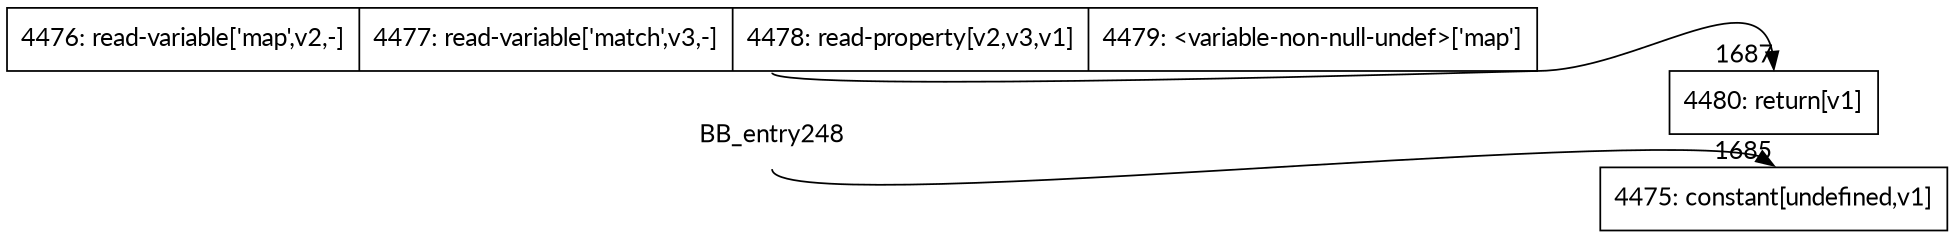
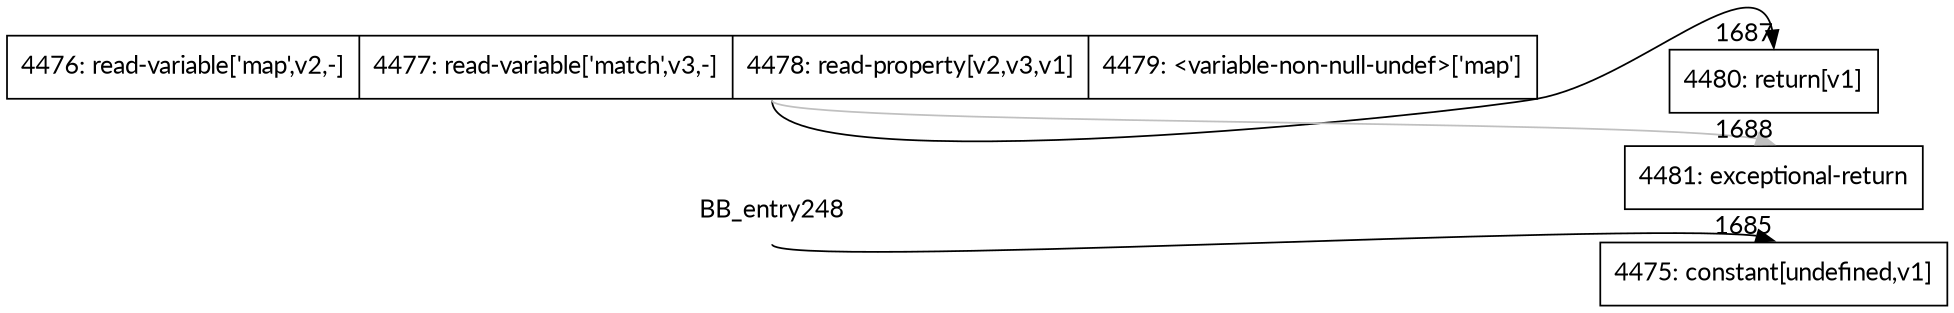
none -> (1774, 178)
